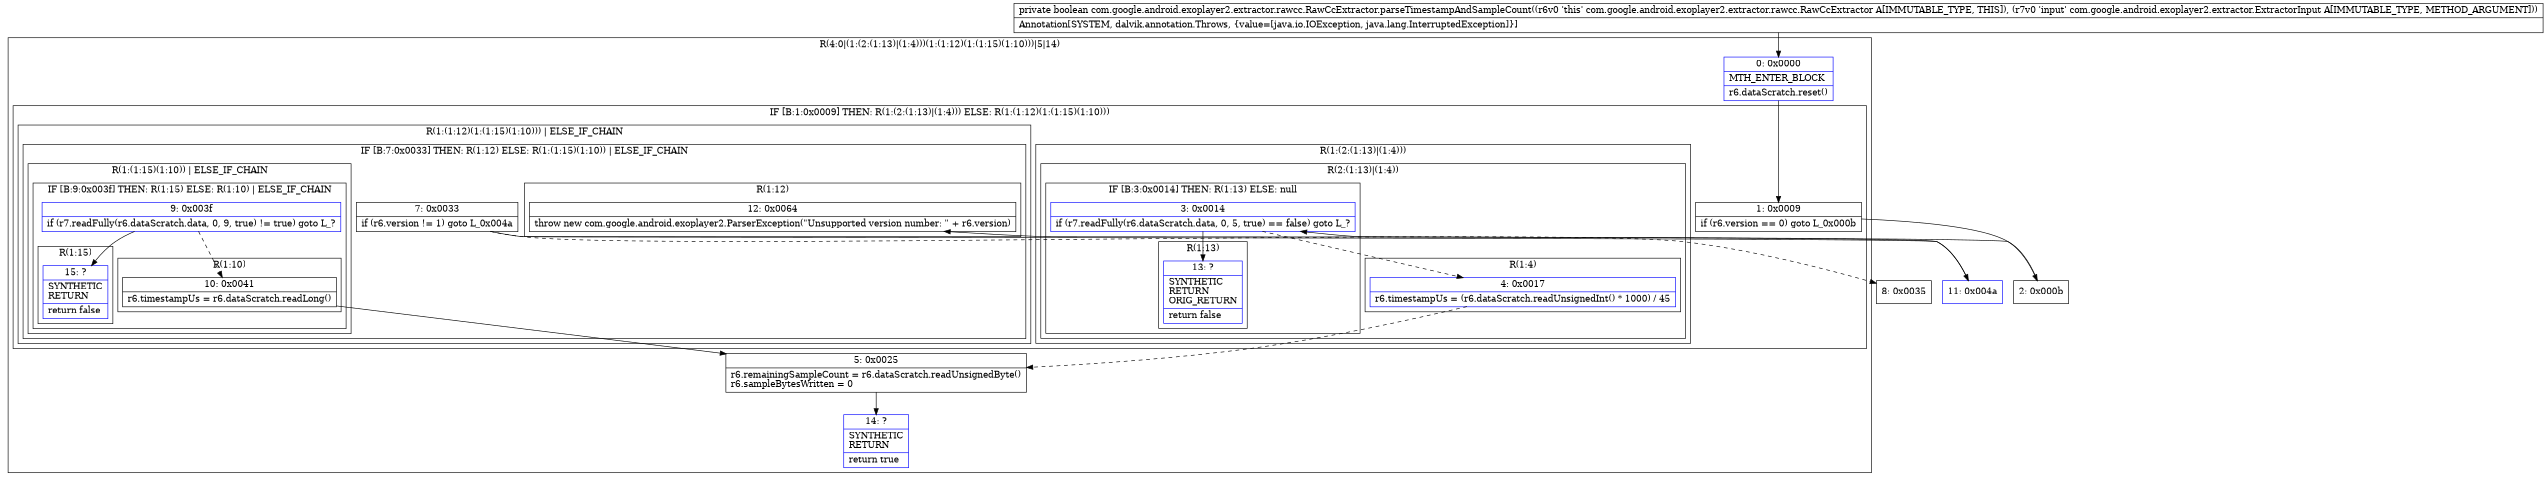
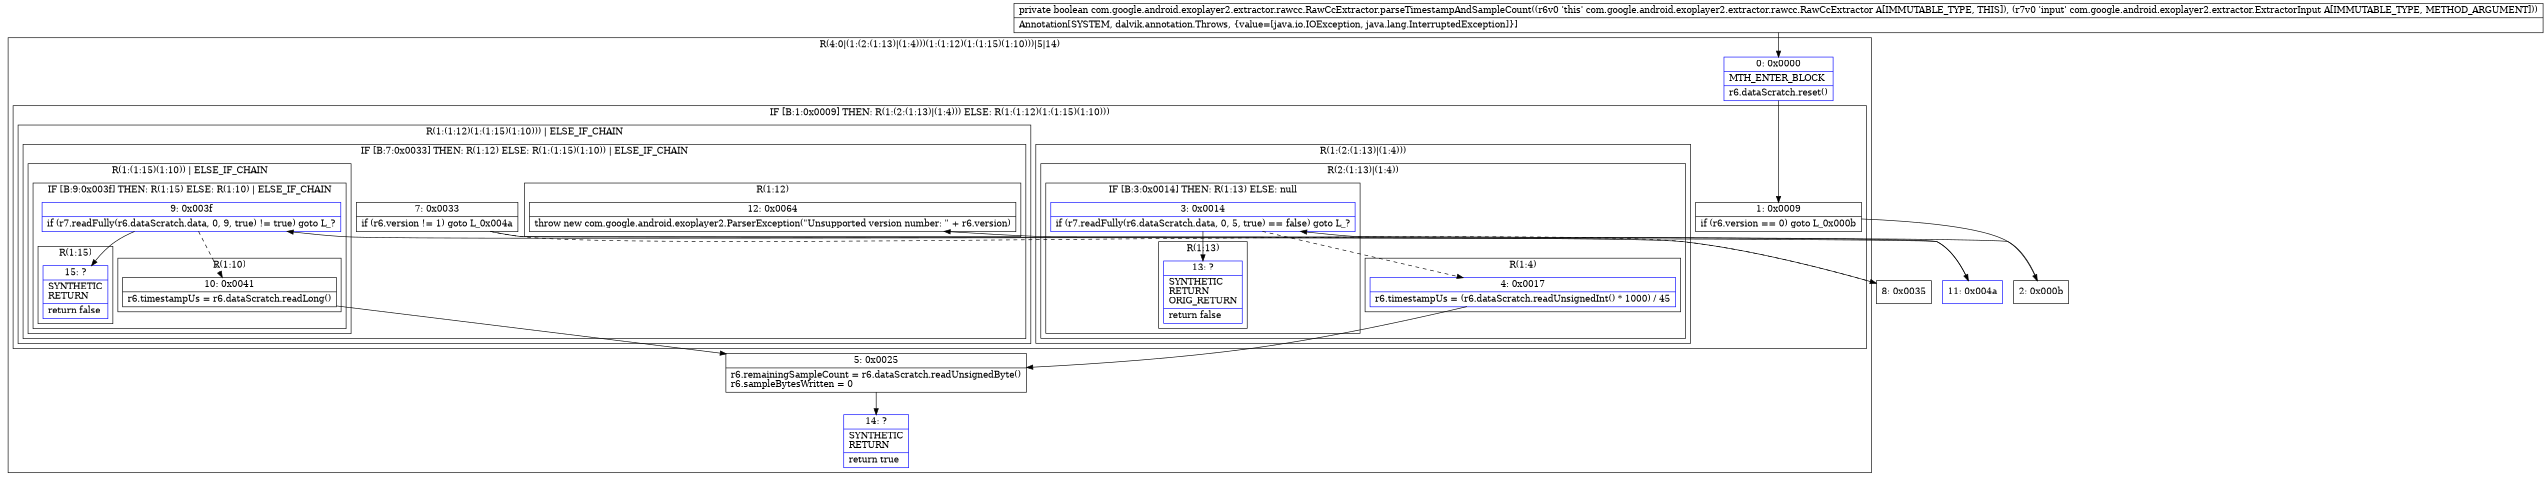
none -> (1087, 238)
(1219, 352) -> (1219, 352)
